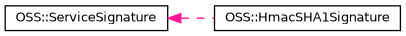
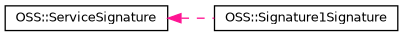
(307, 18) -> (306, 18)
